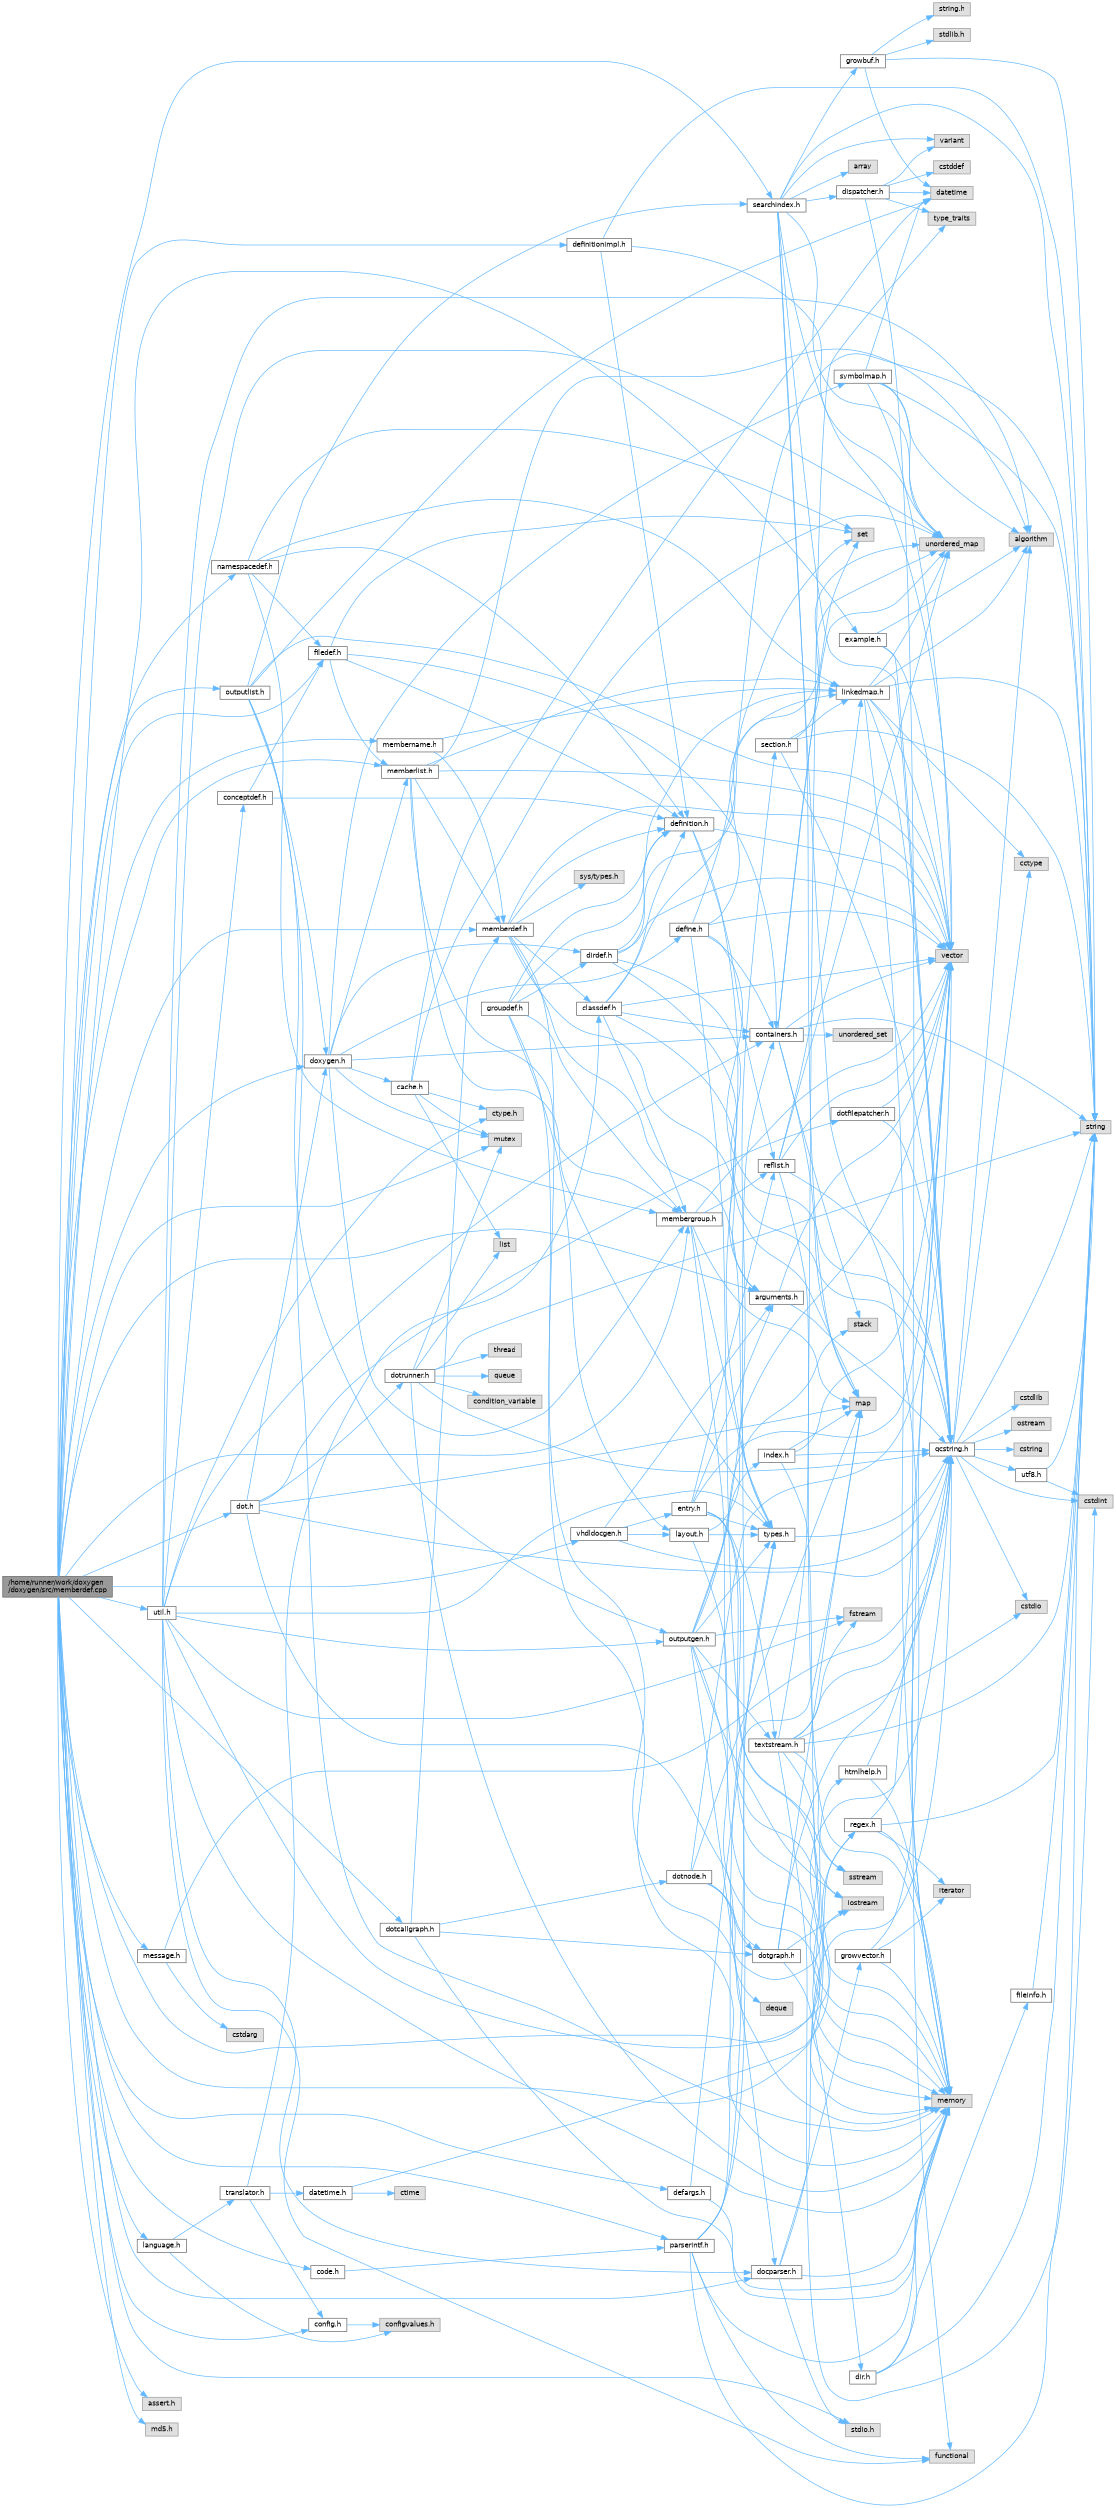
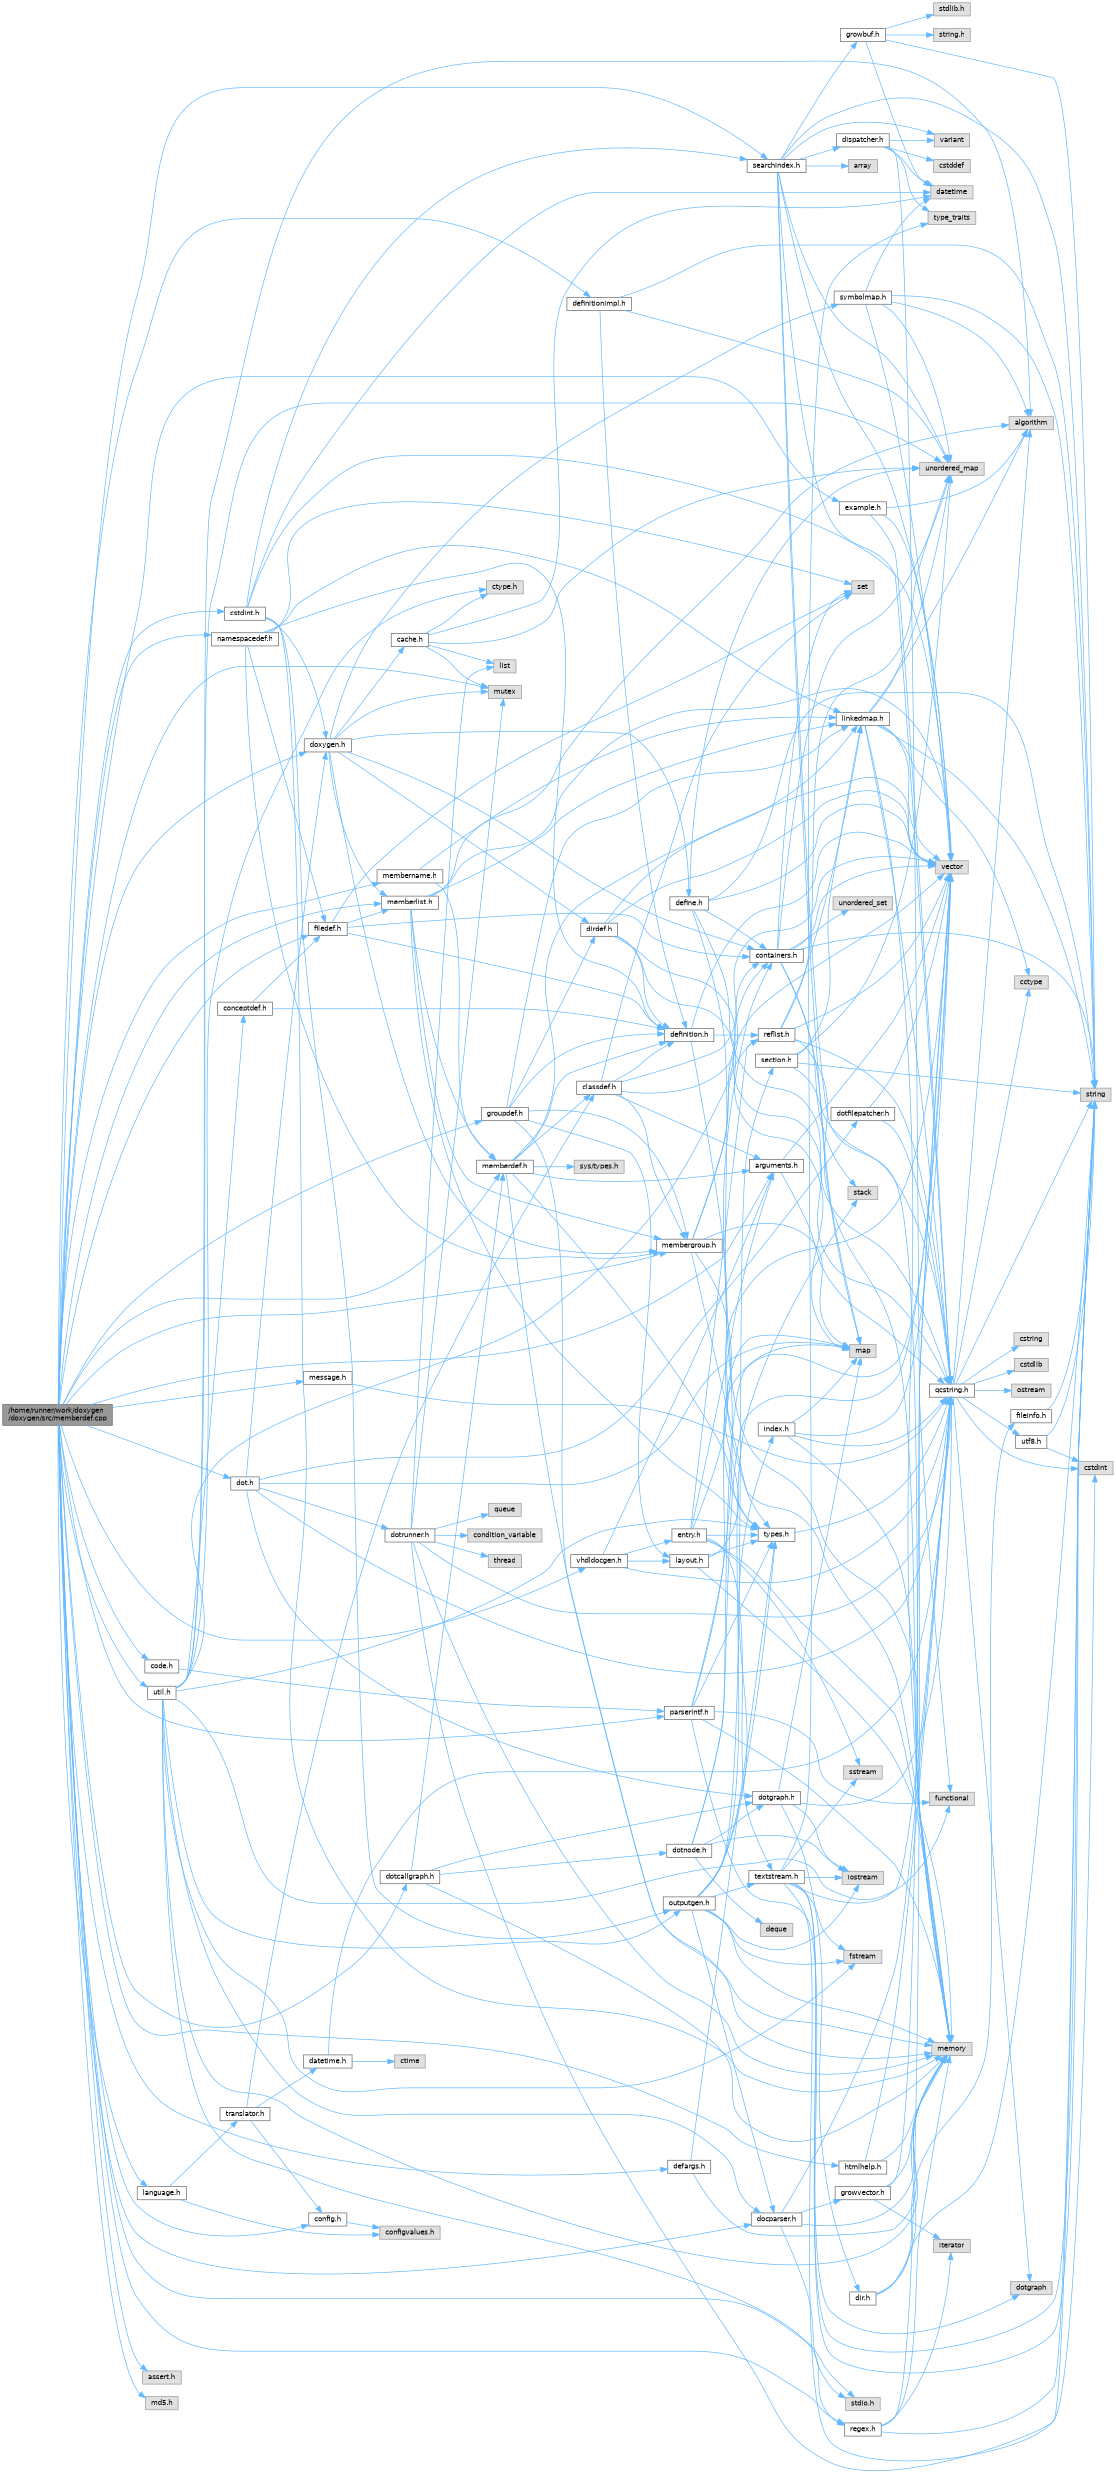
(245, 693) -> (245, 614)
none -> (241, 1225)
(1031, 1607) -> (1031, 2288)
(245, 2035) -> none
